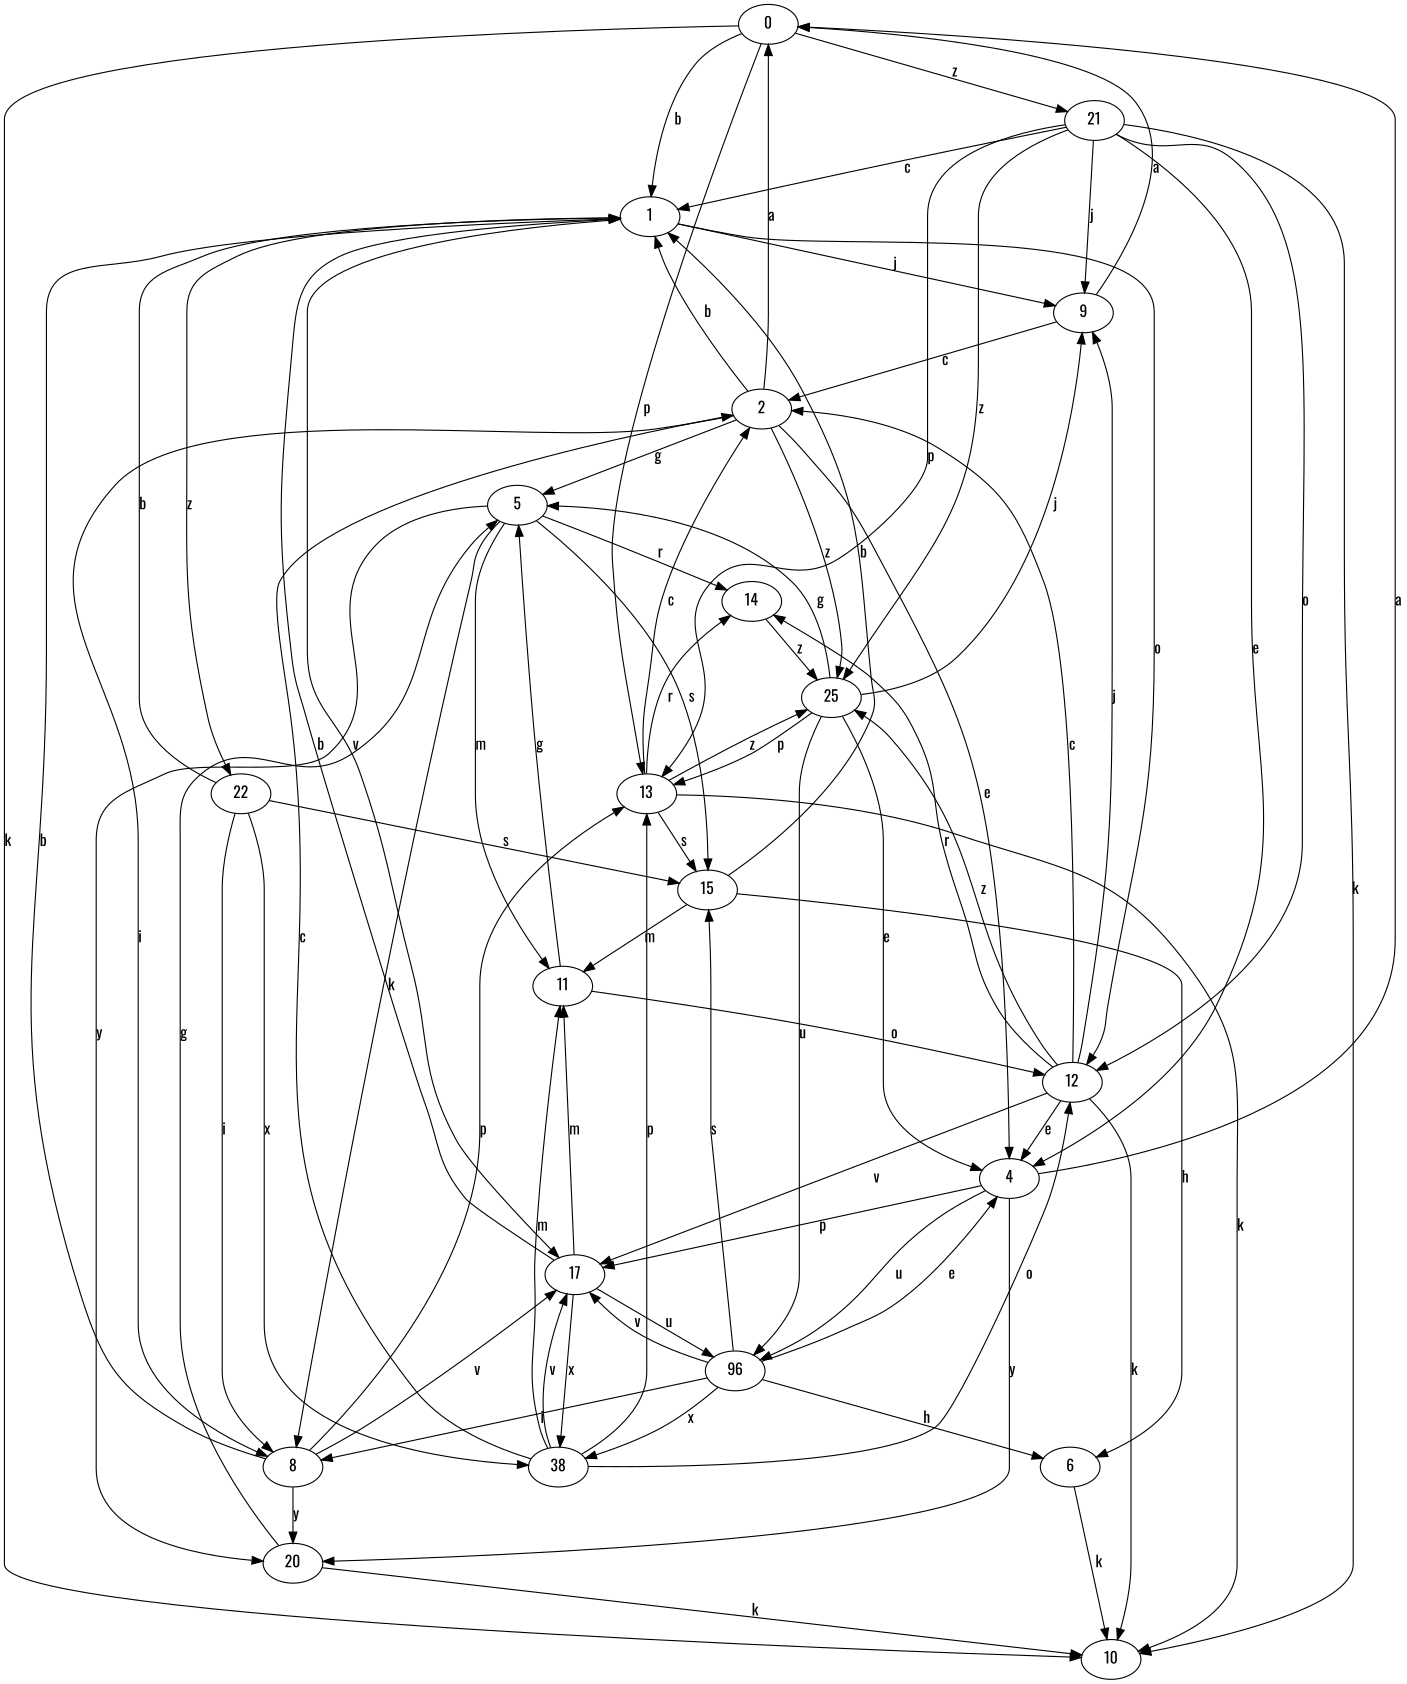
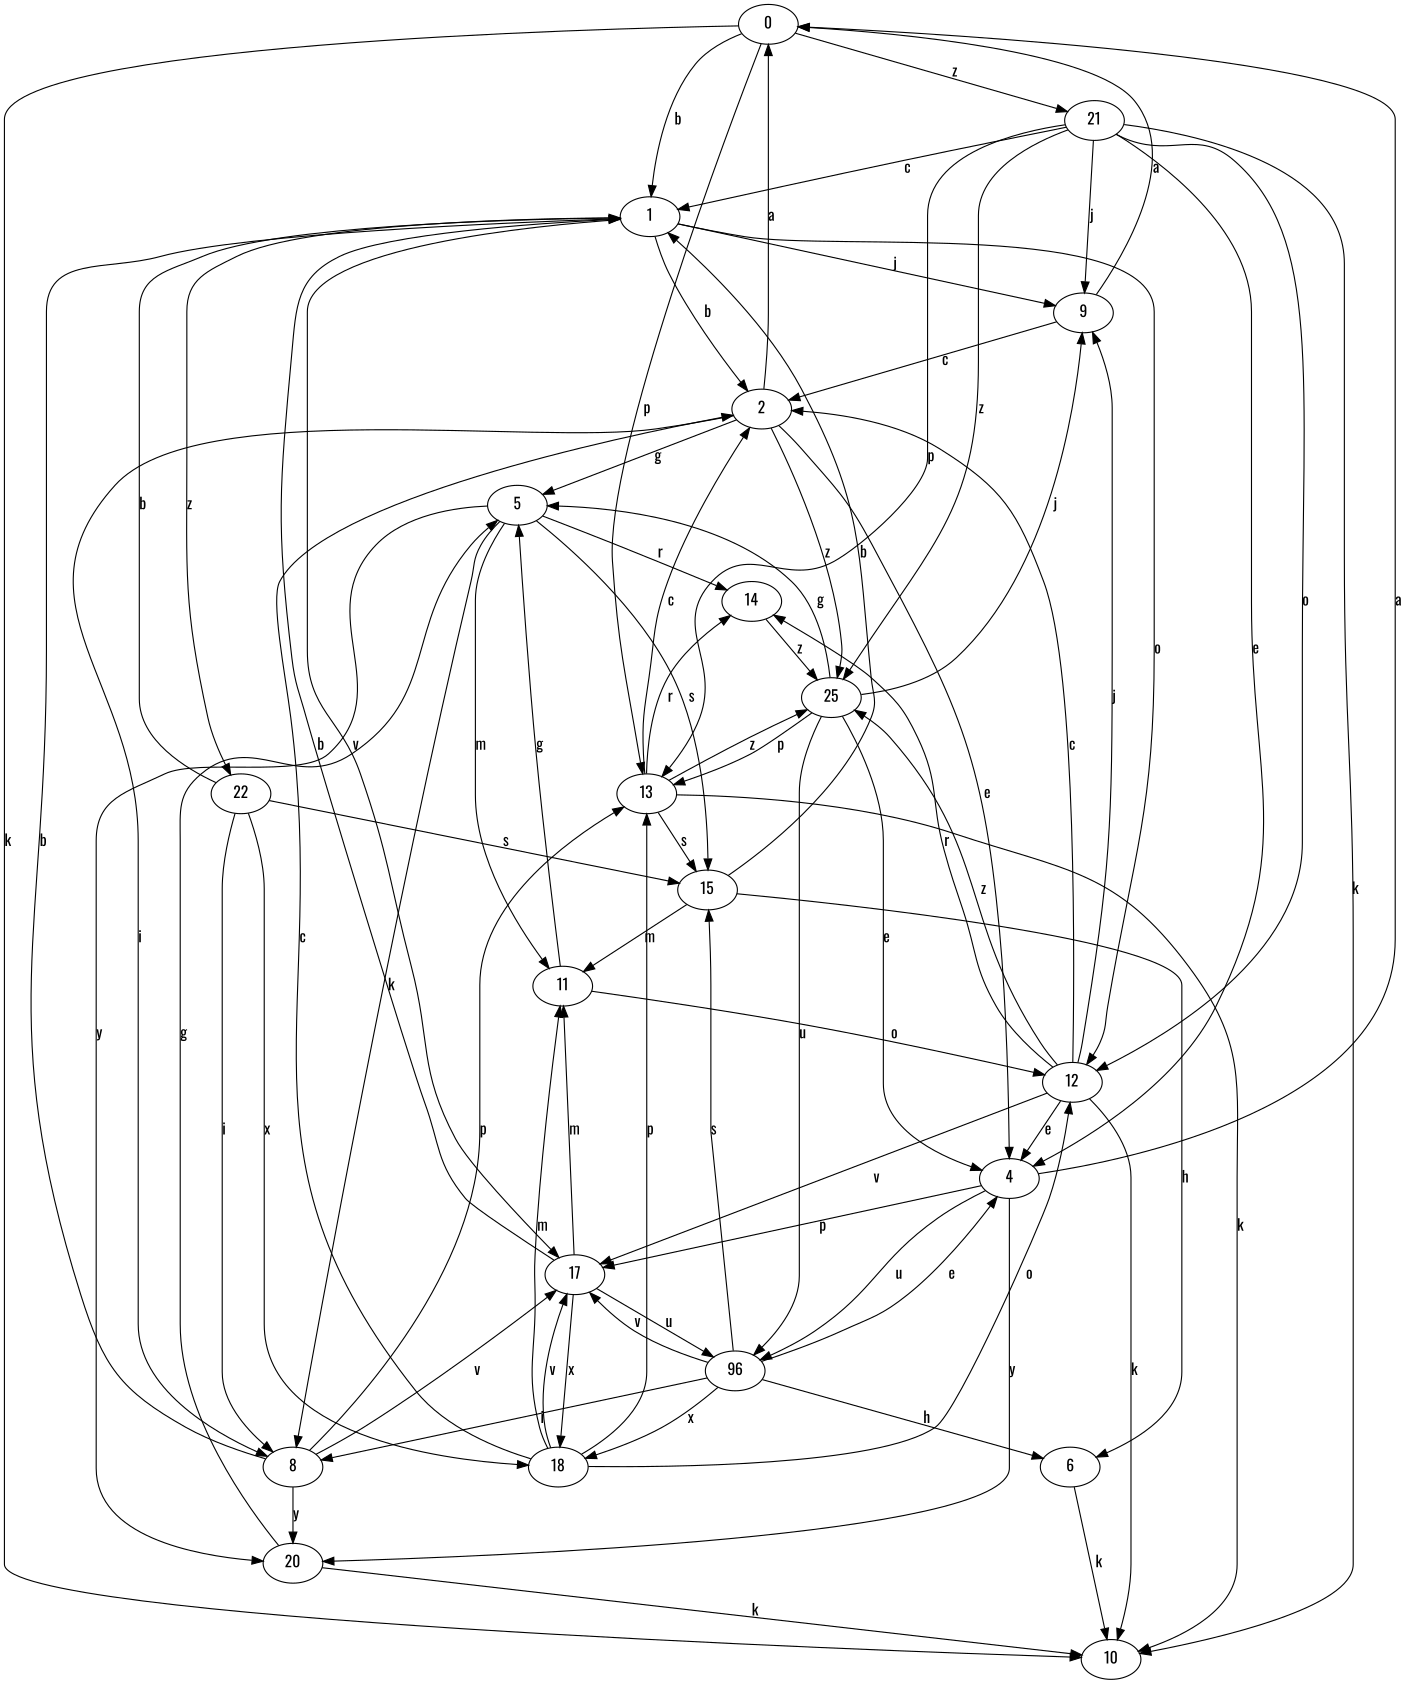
(698, 322) -> (692, 313)
(558, 1467) -> (558, 1467)
